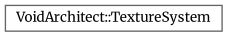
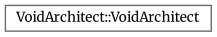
(114, 18) -> (108, 18)
